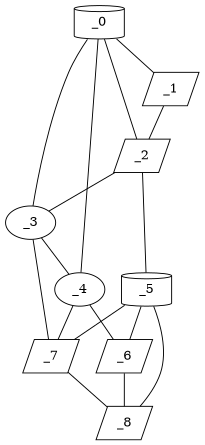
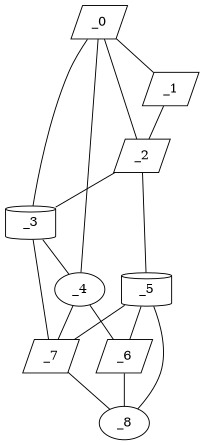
(99, 22) -> (99, 22)
(31, 223) -> (31, 223)
(124, 423) -> (124, 423)
